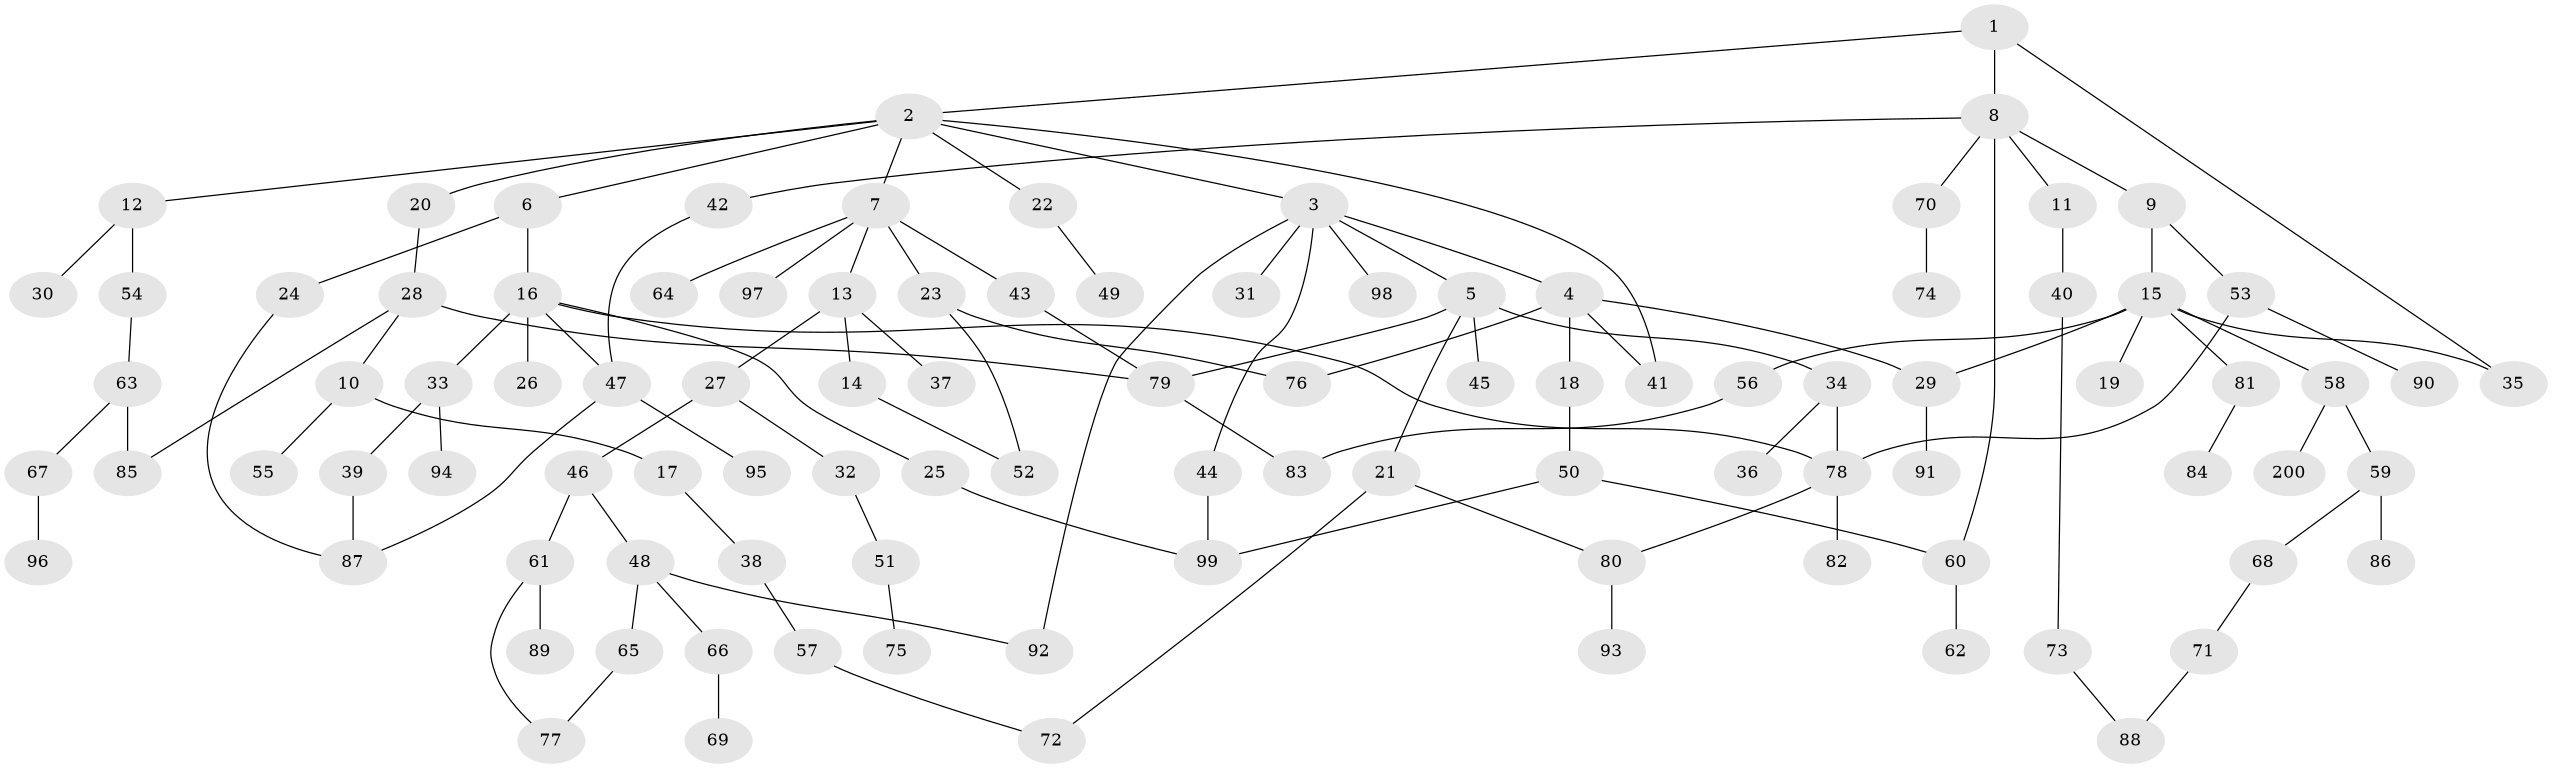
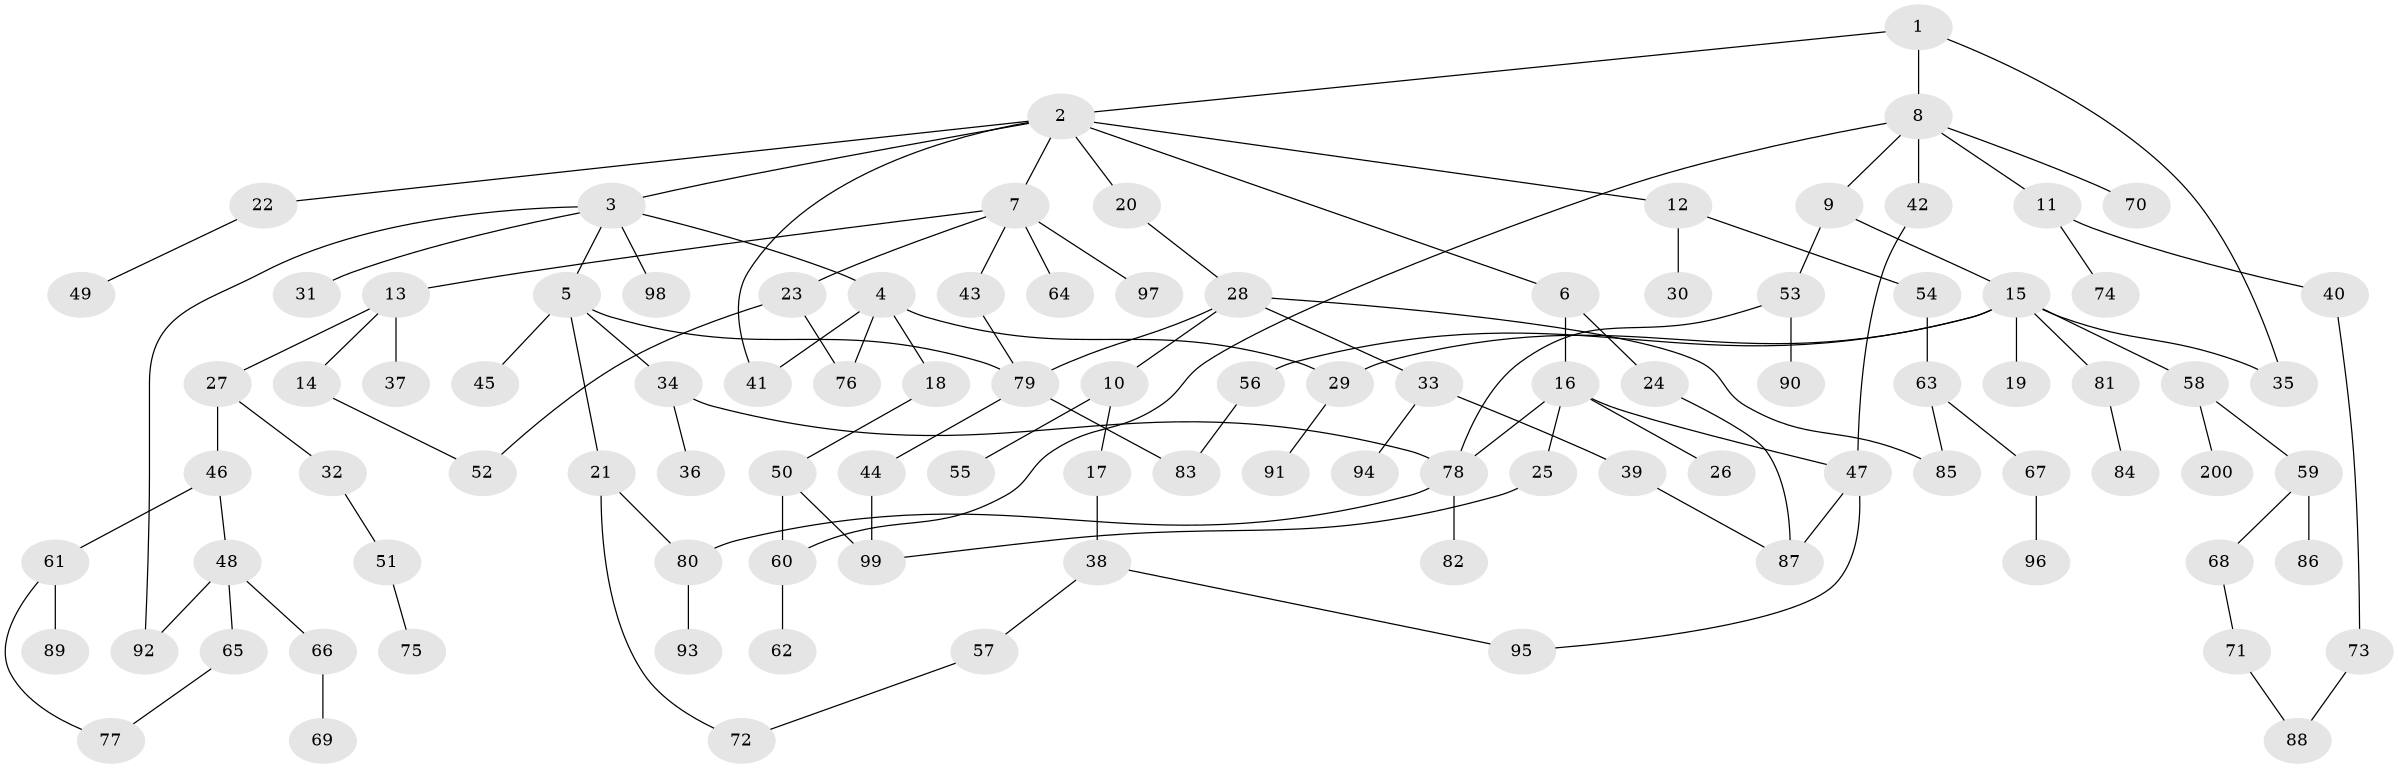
(1926, 250) -> (2077, 250)
(1275, 338) -> (954, 426)
(483, 339) -> (1334, 339)
none -> (1310, 607)
